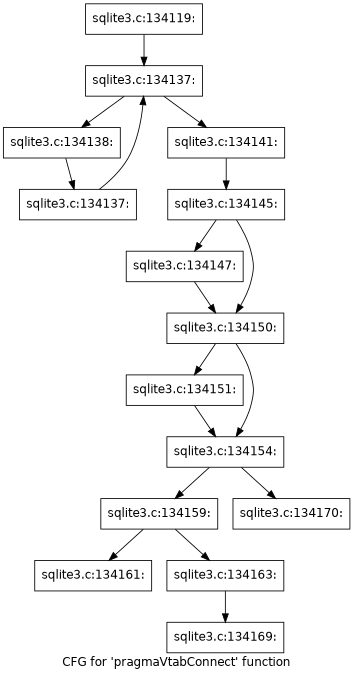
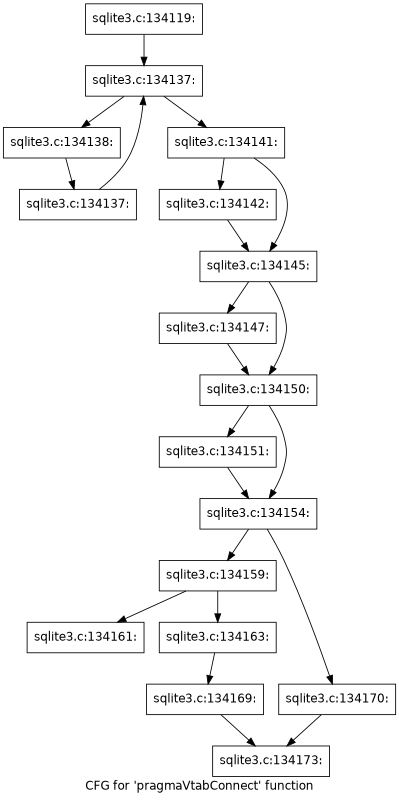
none -> (218, 205)
none -> (271, 761)
